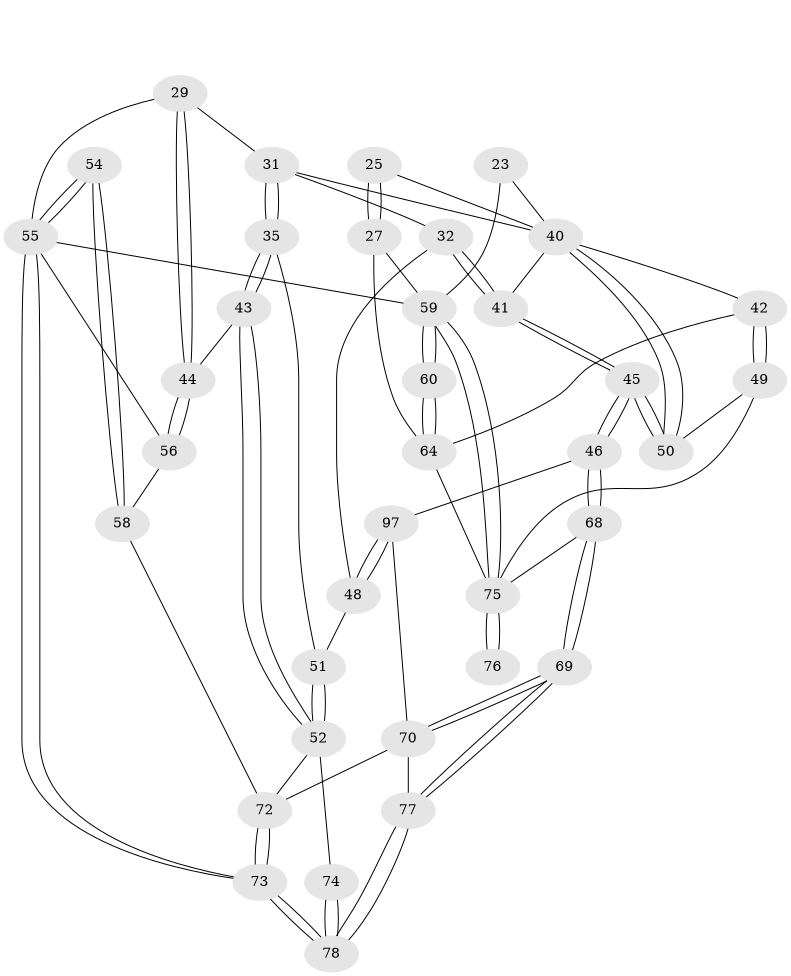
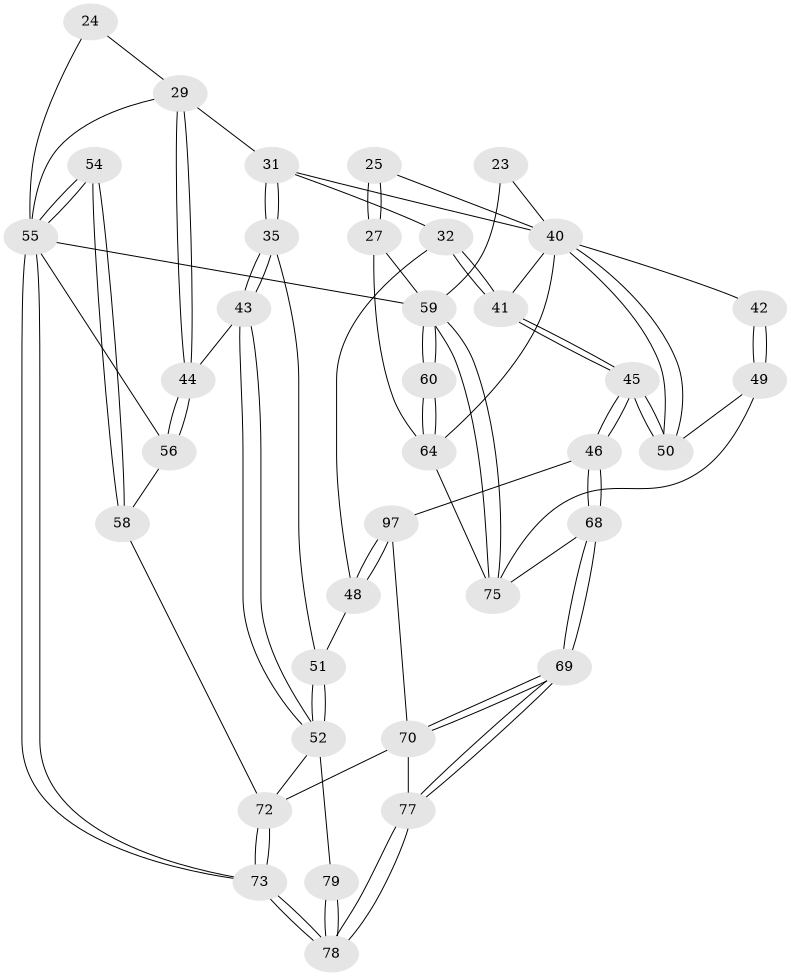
none -> (91, 22)
(588, 368) -> (519, 357)
(493, 667) -> none
(332, 882) -> (332, 882)
